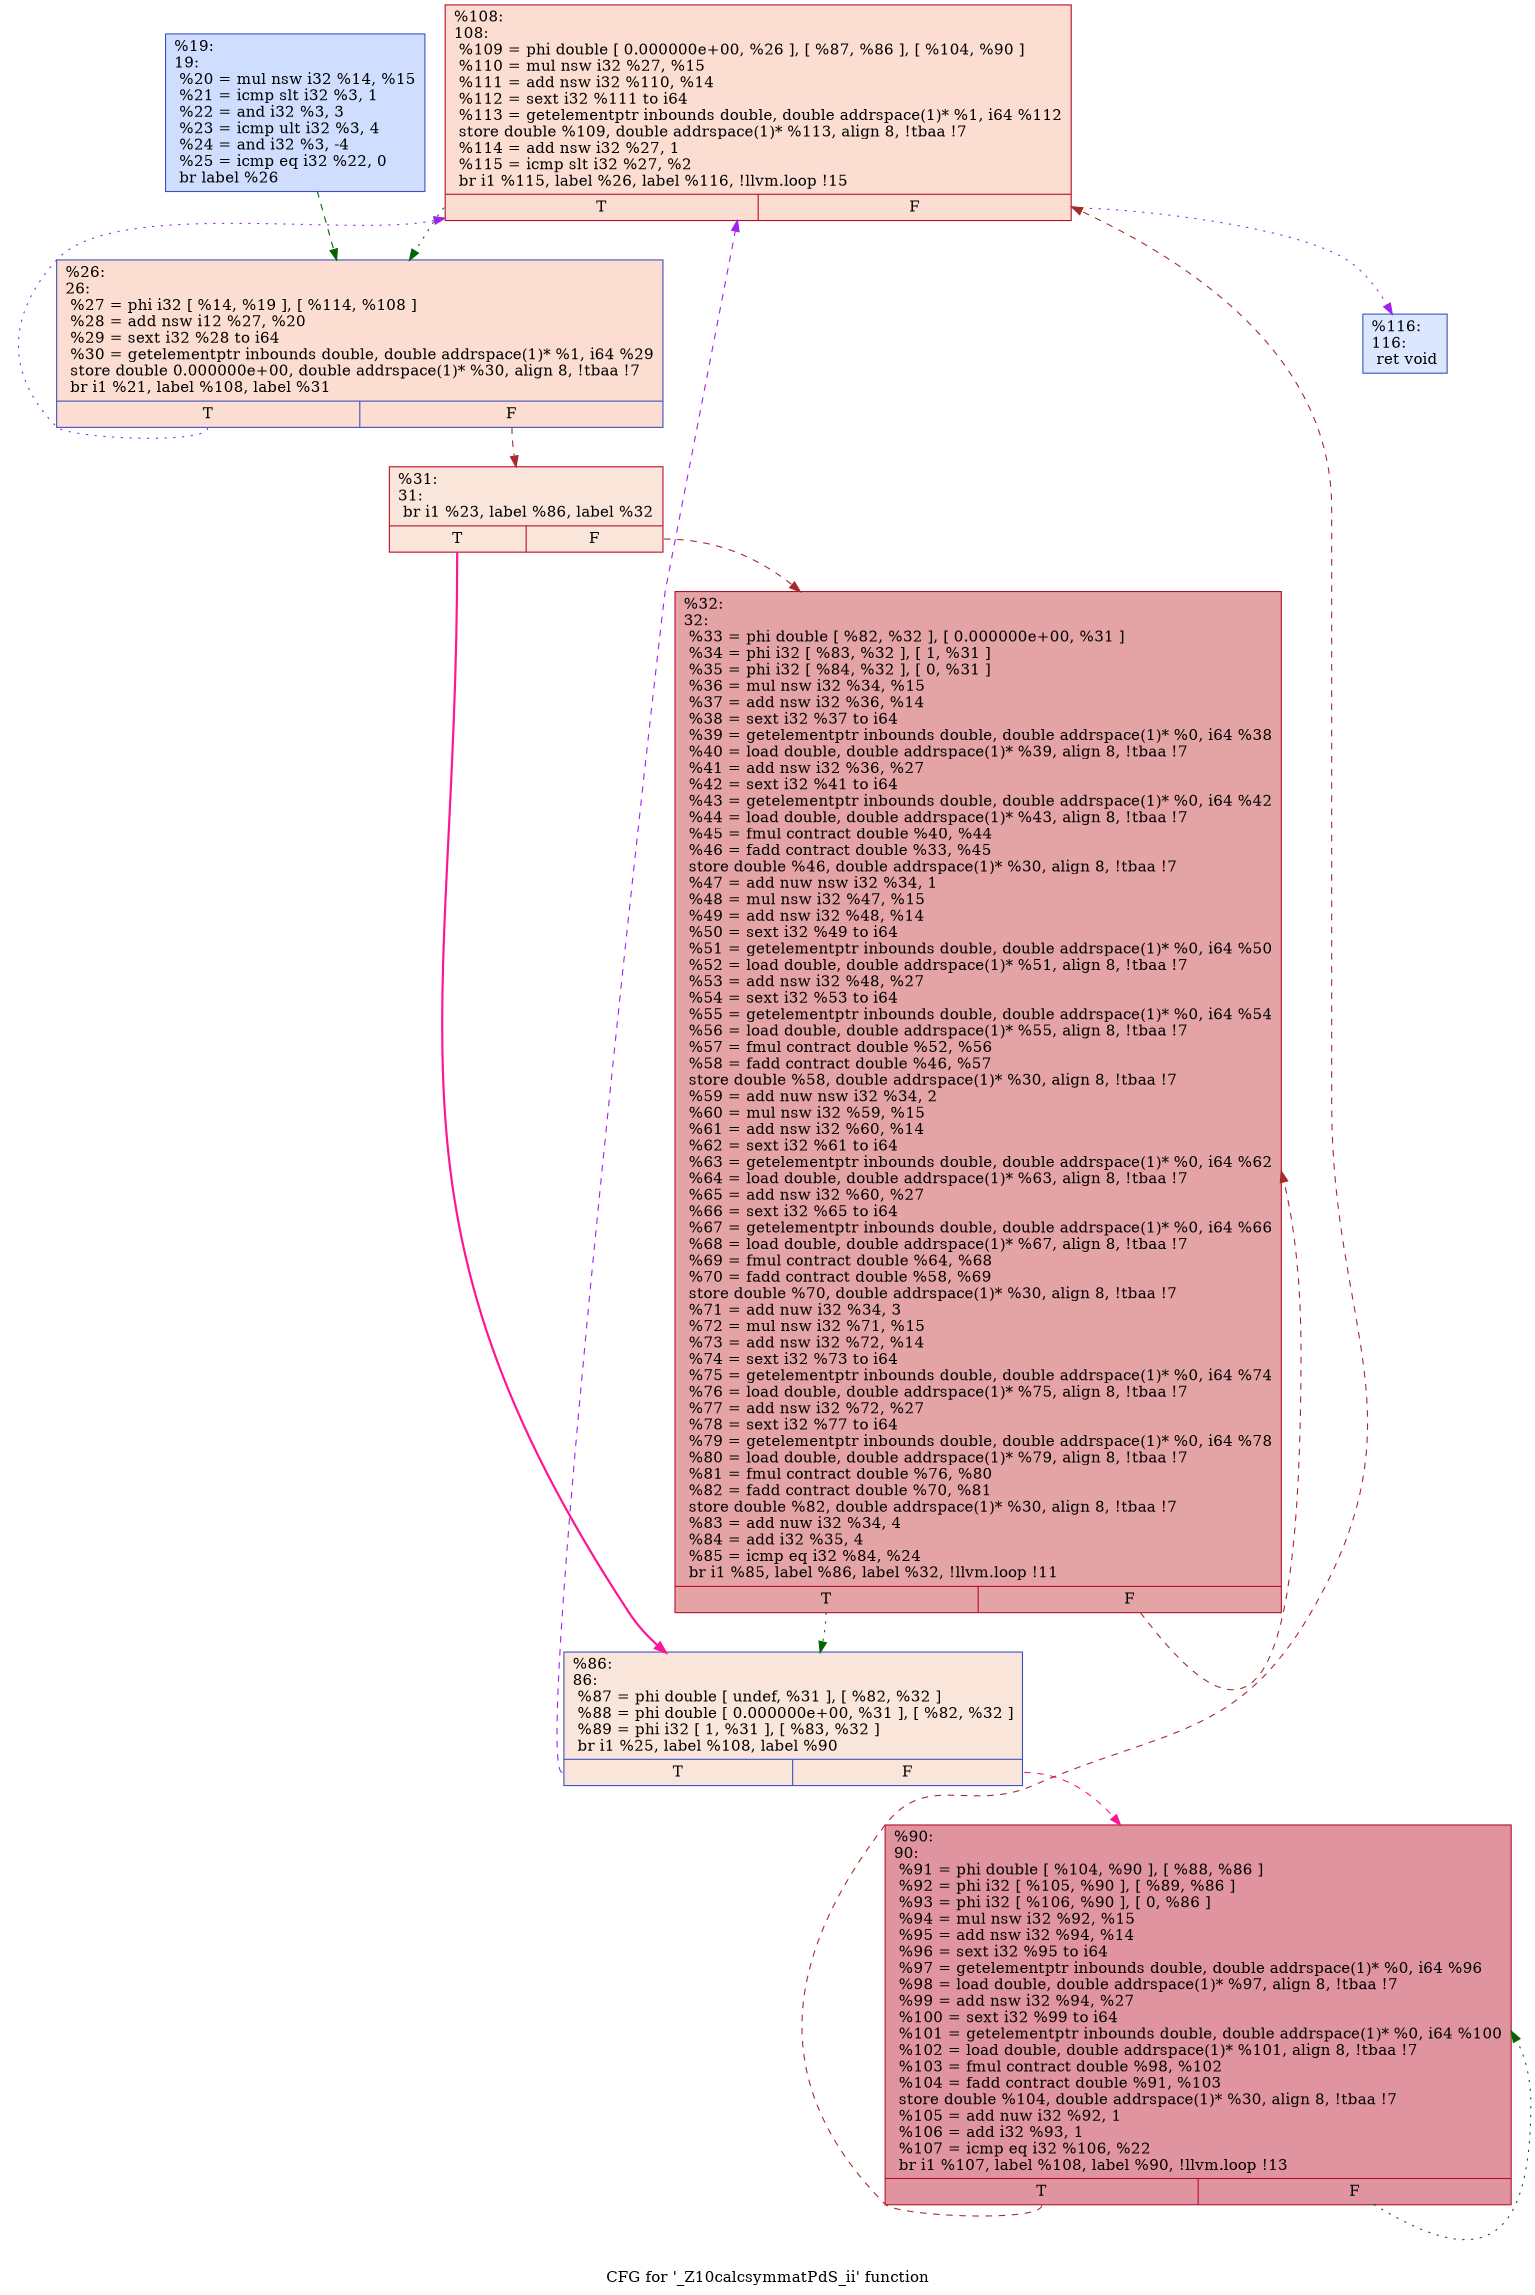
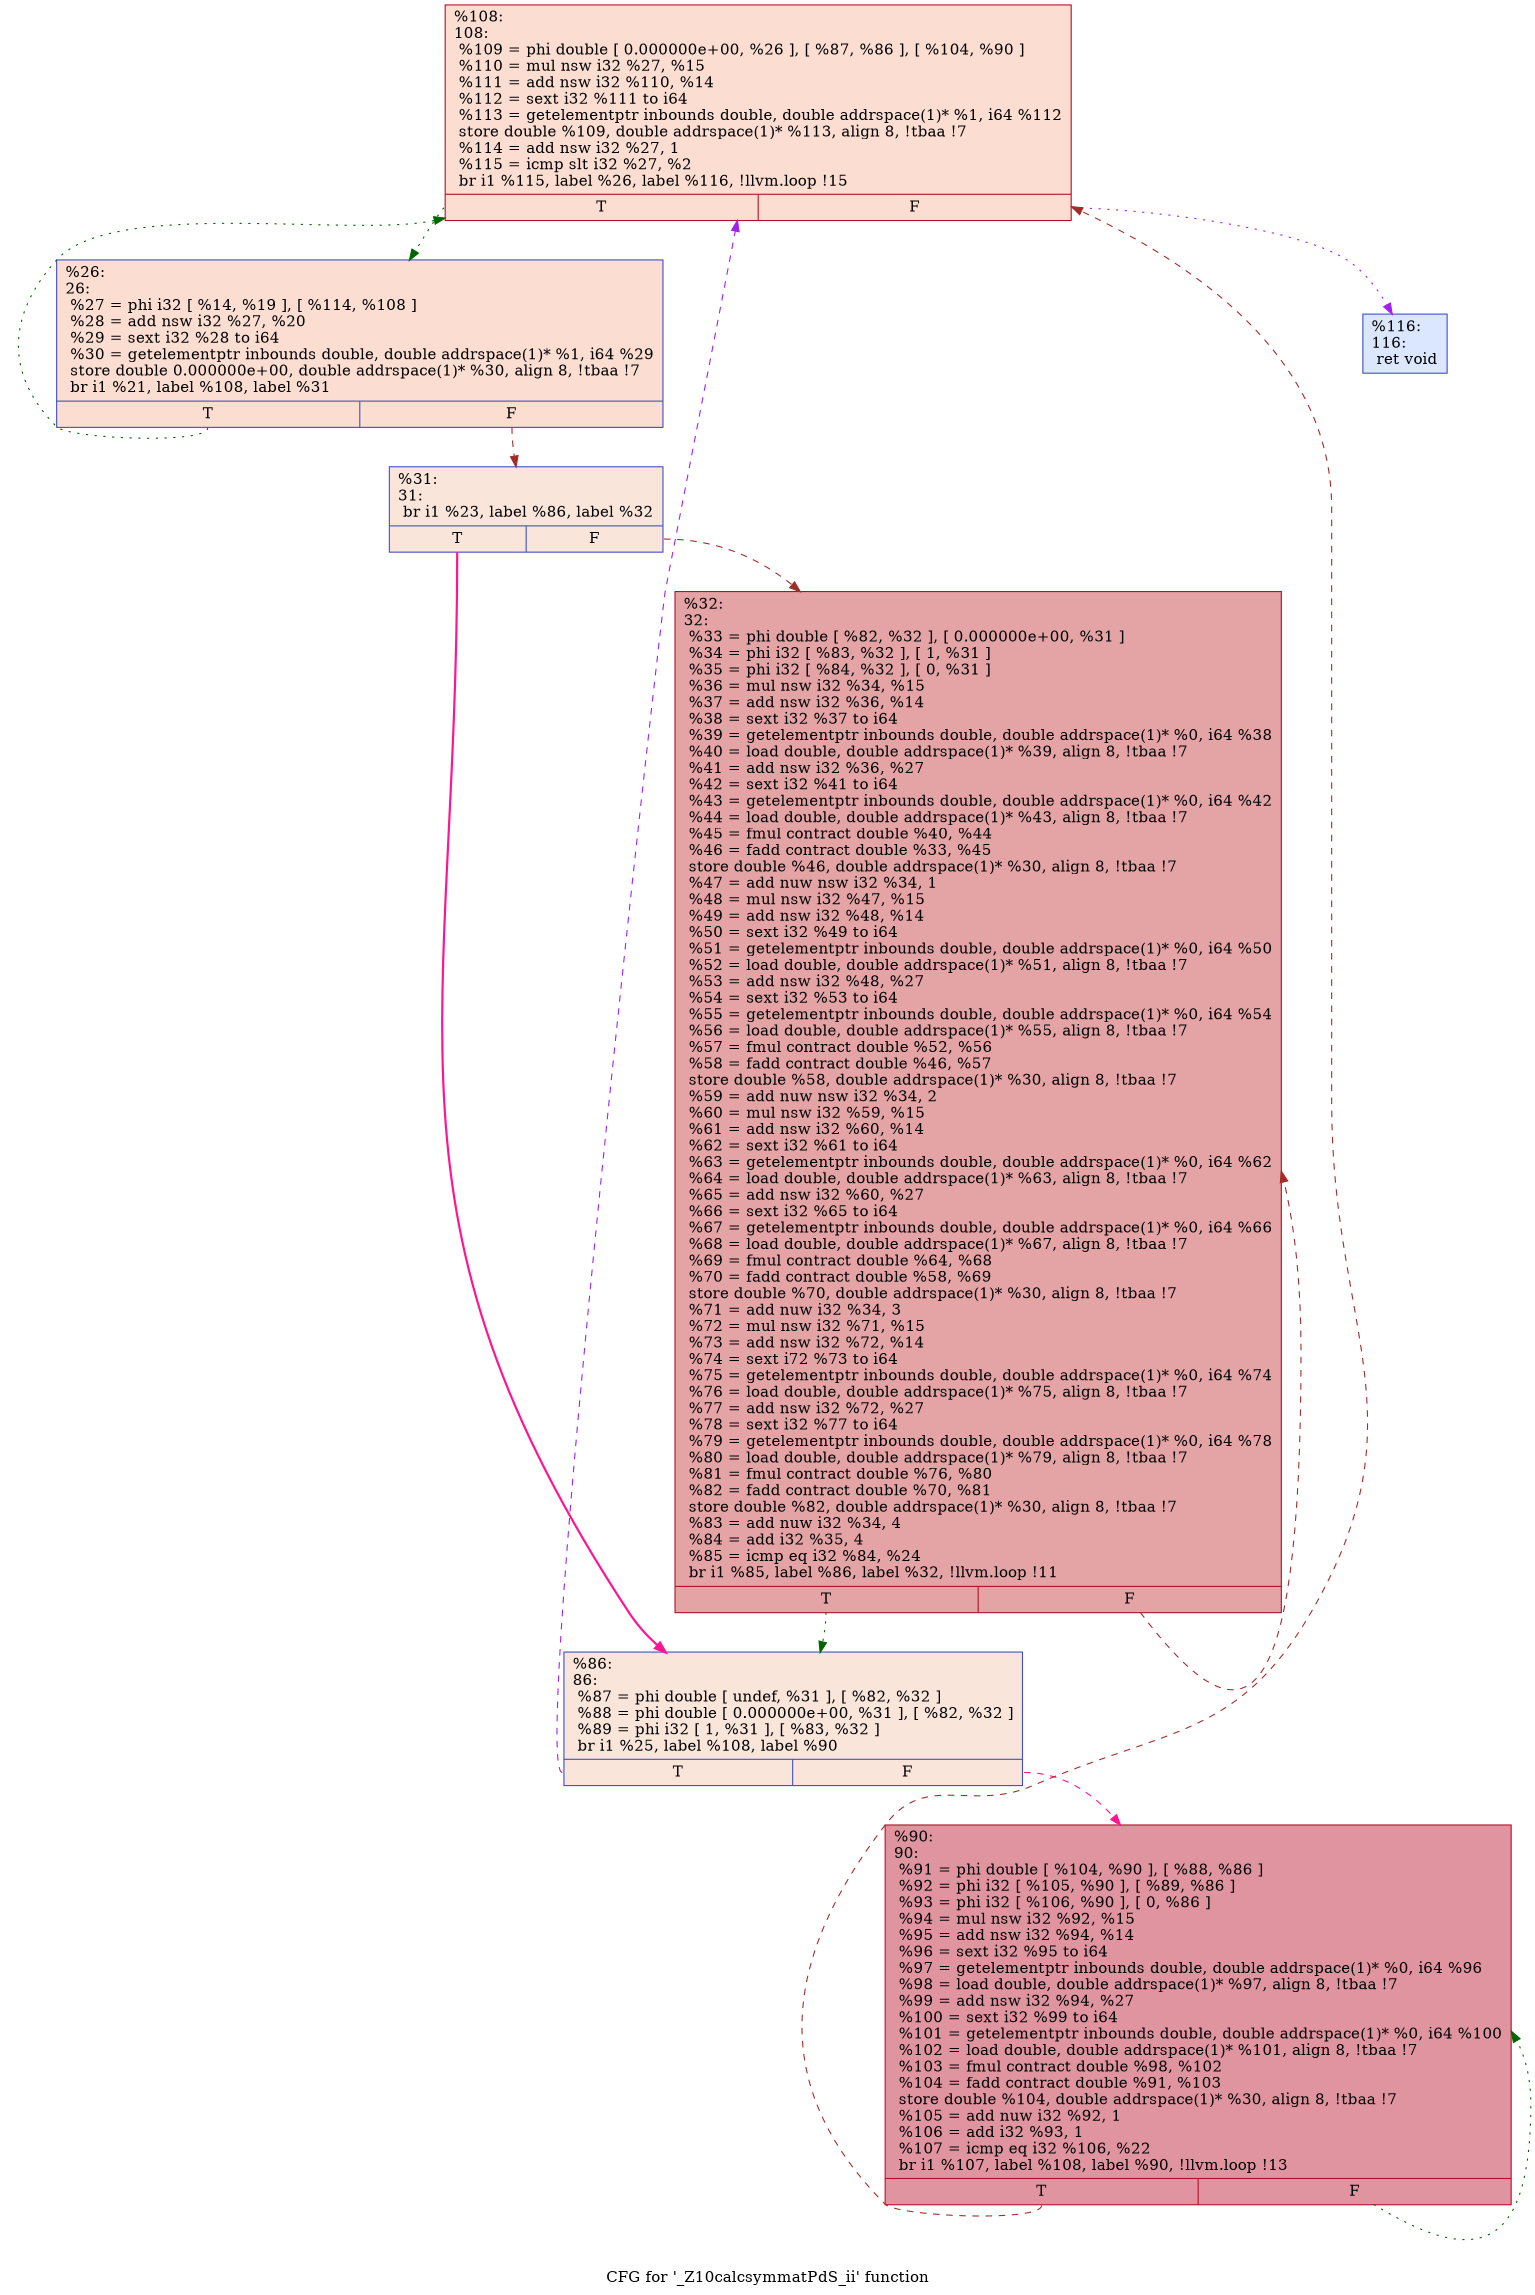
(295, 113) -> none
(75, 248) -> (75, 248)
(186, 322) -> (186, 322)
(526, 509) -> (526, 509)
(791, 1359) -> (791, 1359)
